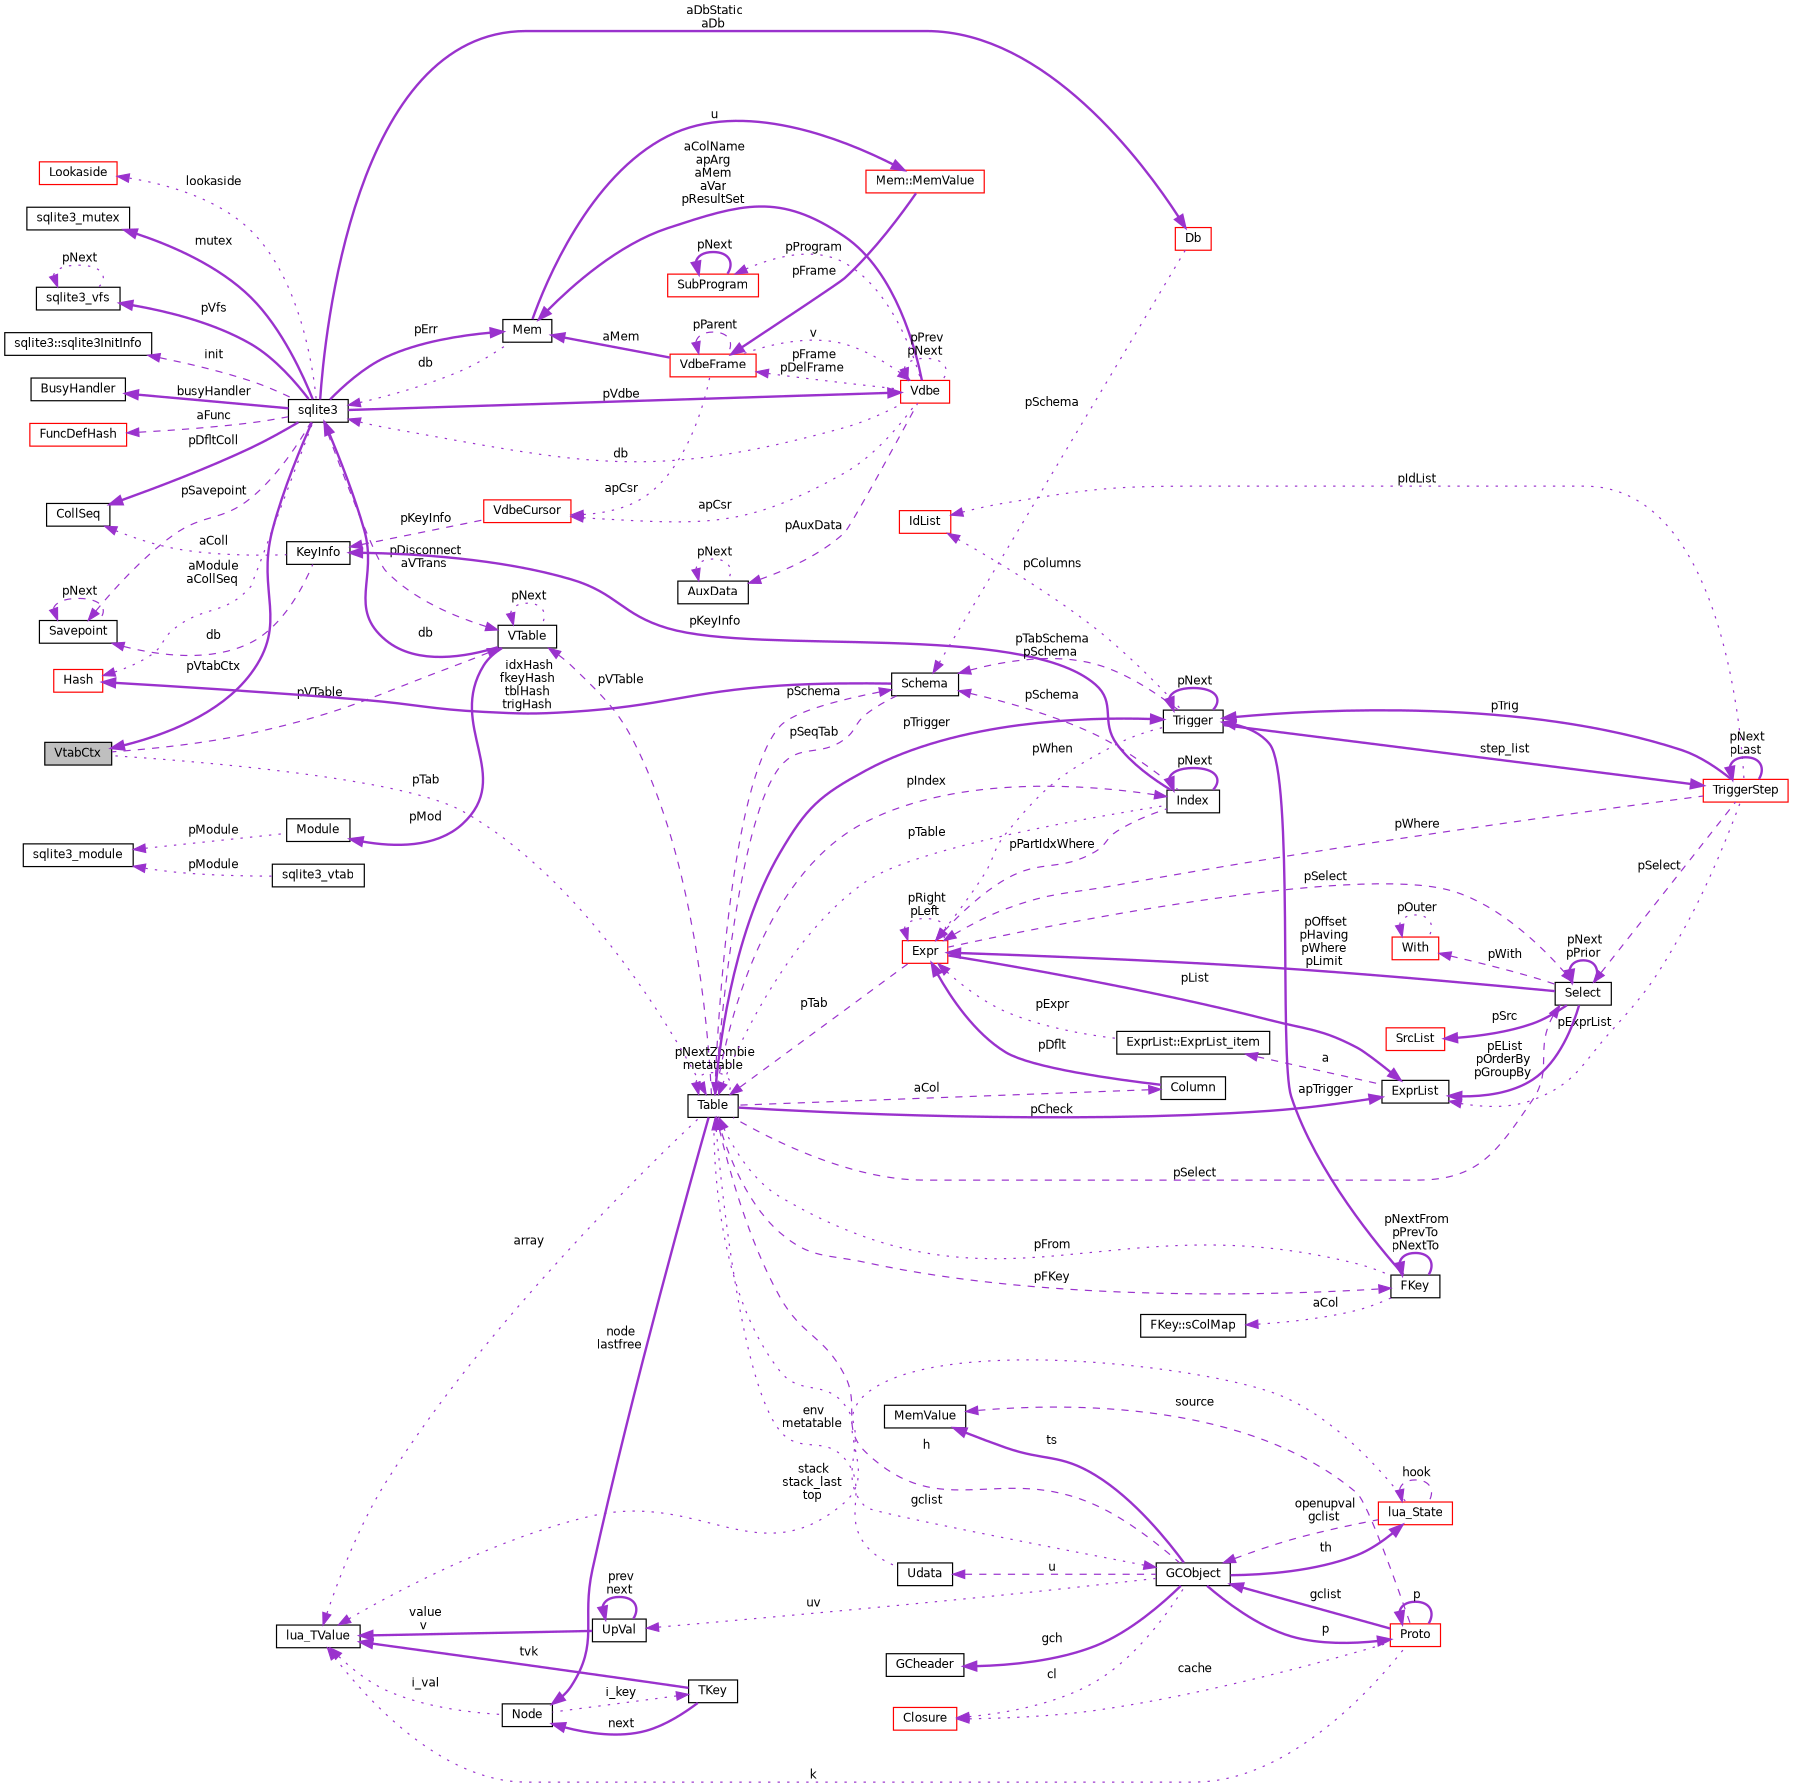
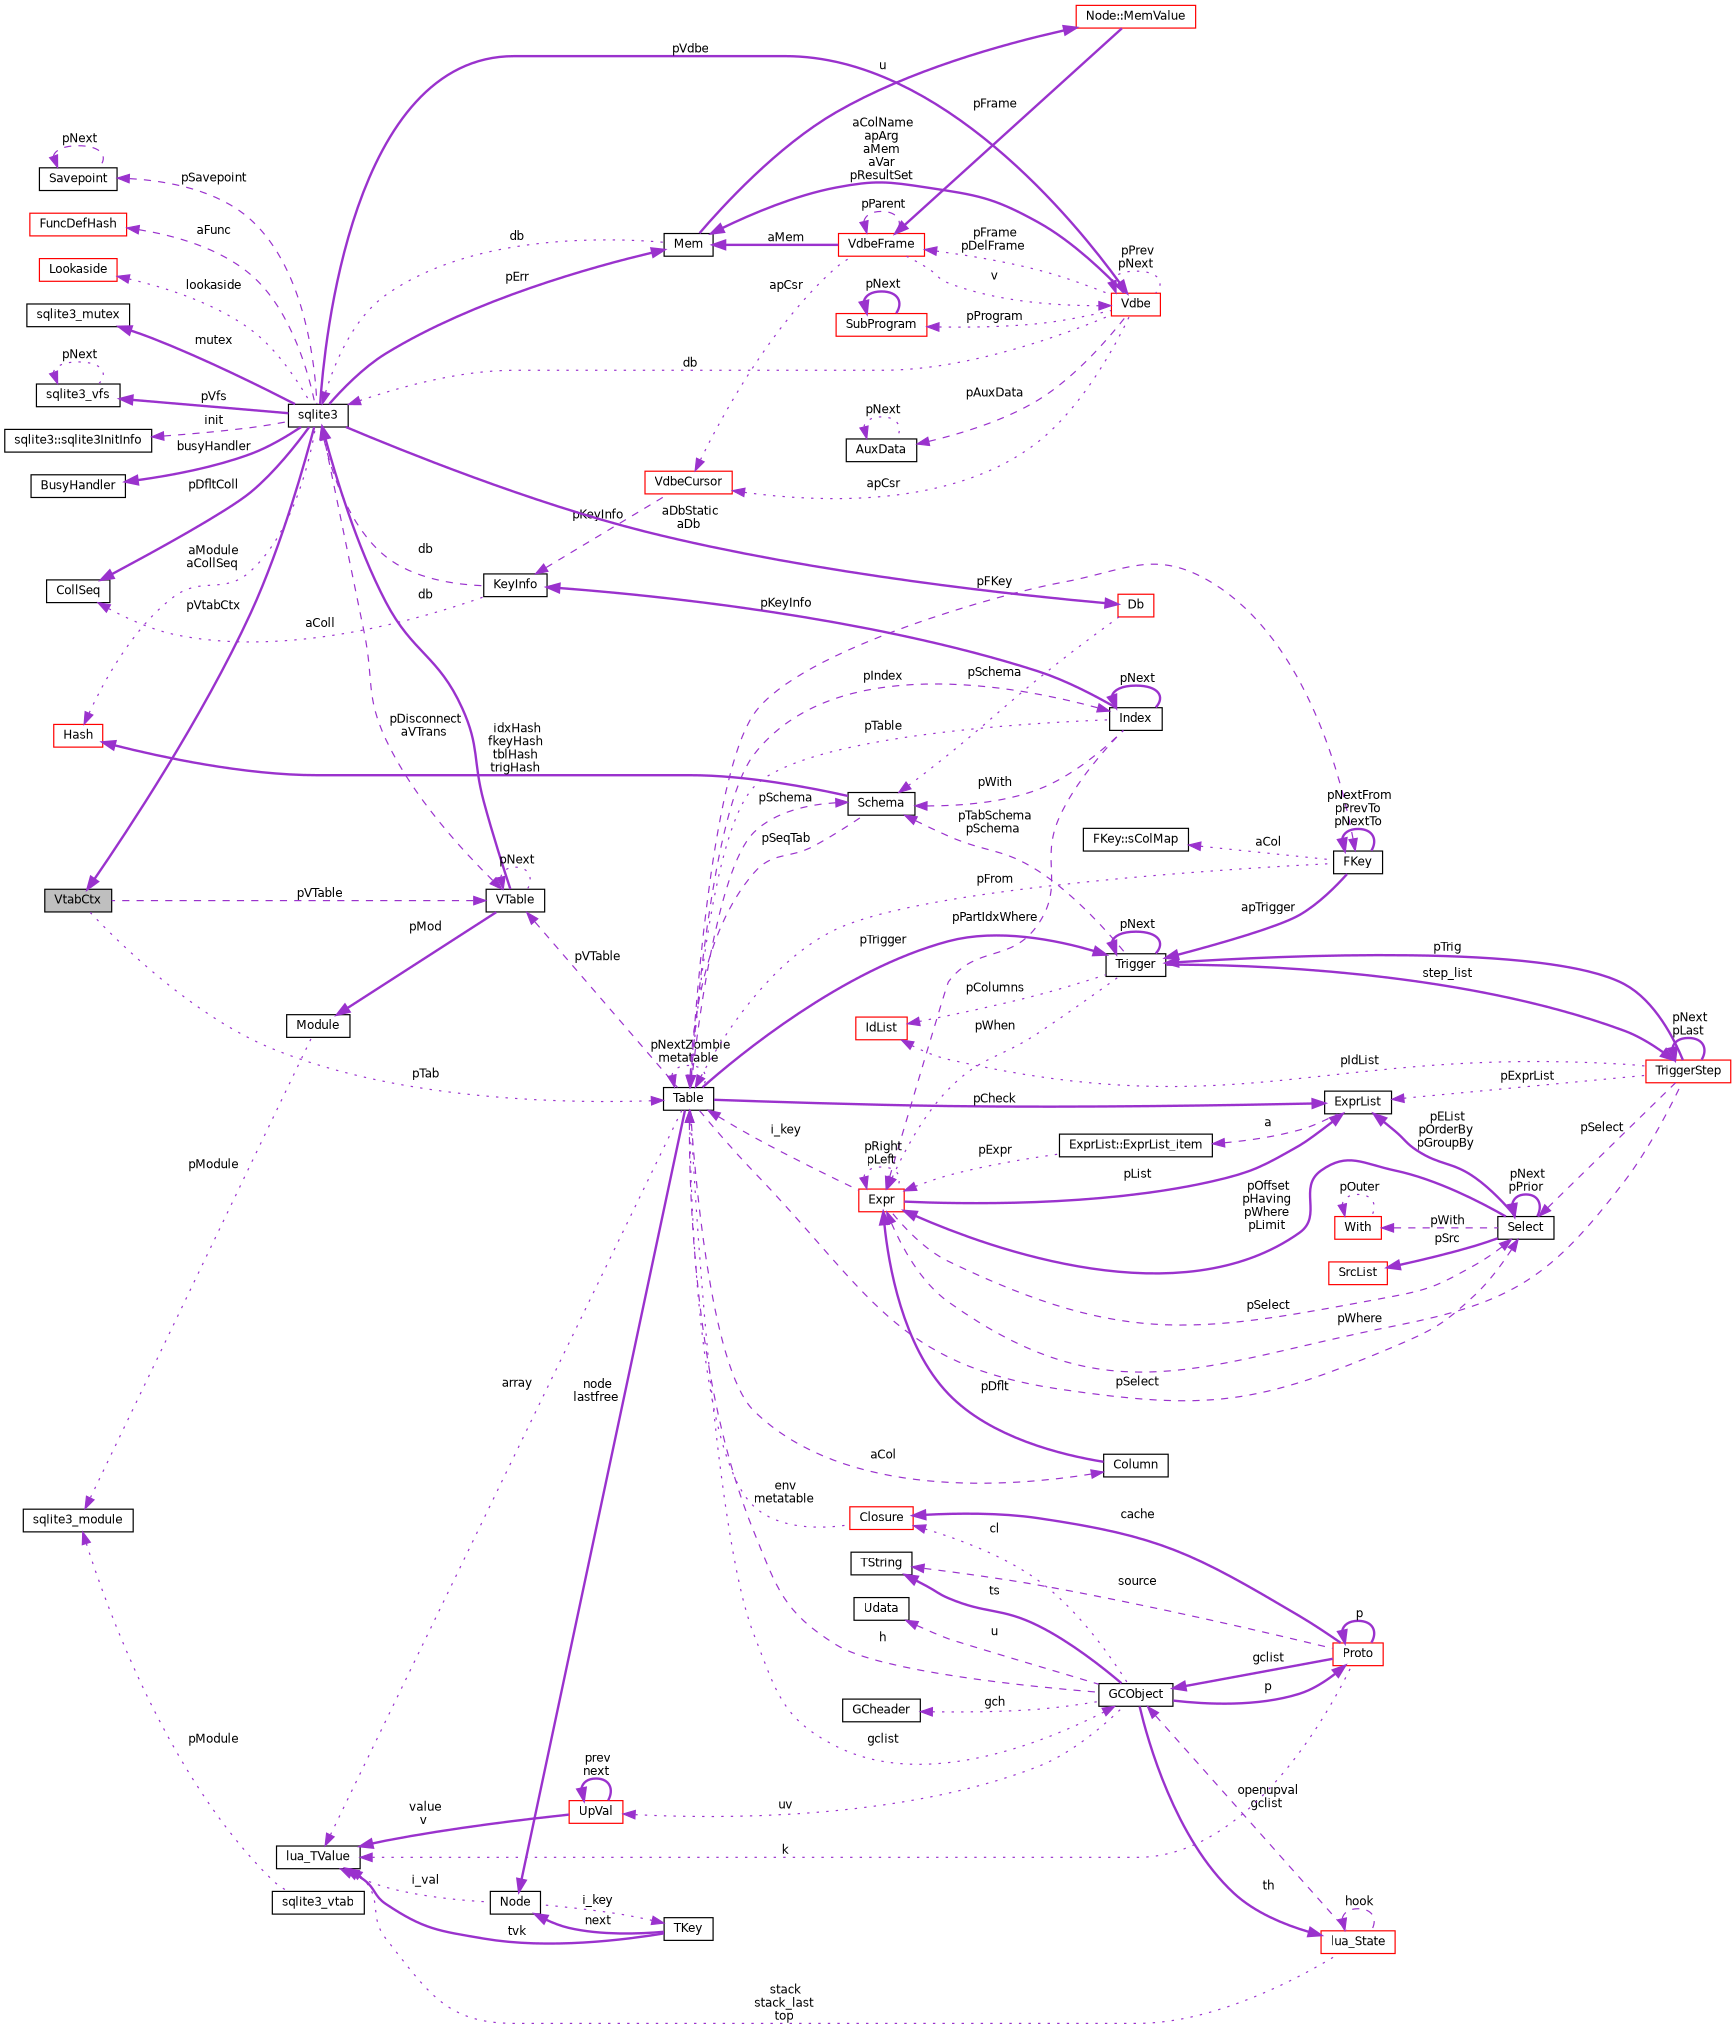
(925, 182) -> (1136, 17)
(238, 648) -> (374, 546)
(1051, 696) -> (993, 783)
(812, 1004) -> (784, 1131)
(758, 1383) -> (707, 1369)
(925, 1417) -> (882, 1564)
(619, 1630) -> (596, 1812)
(1088, 1649) -> (1016, 1711)
(1182, 1695) -> (1145, 1540)
